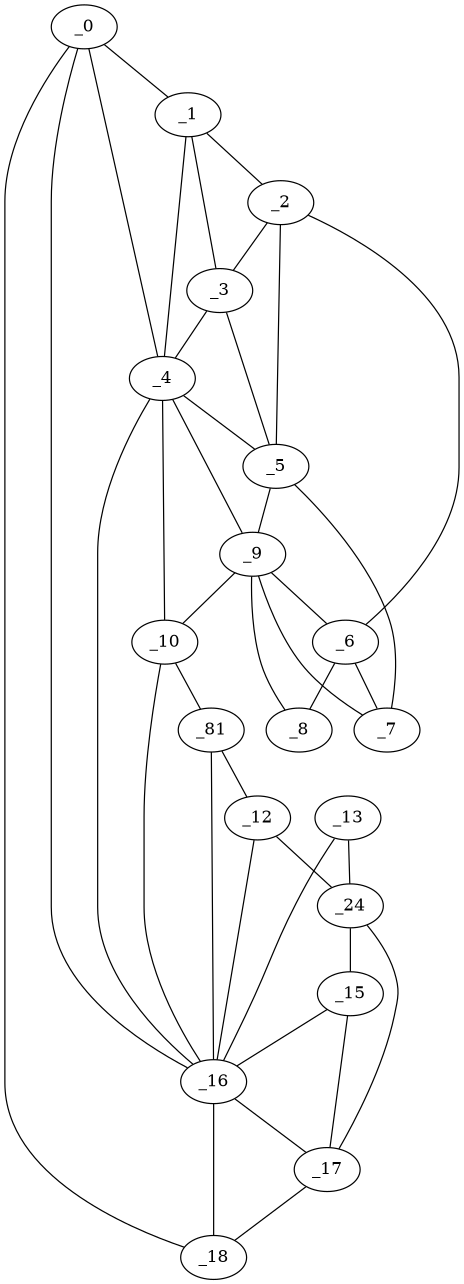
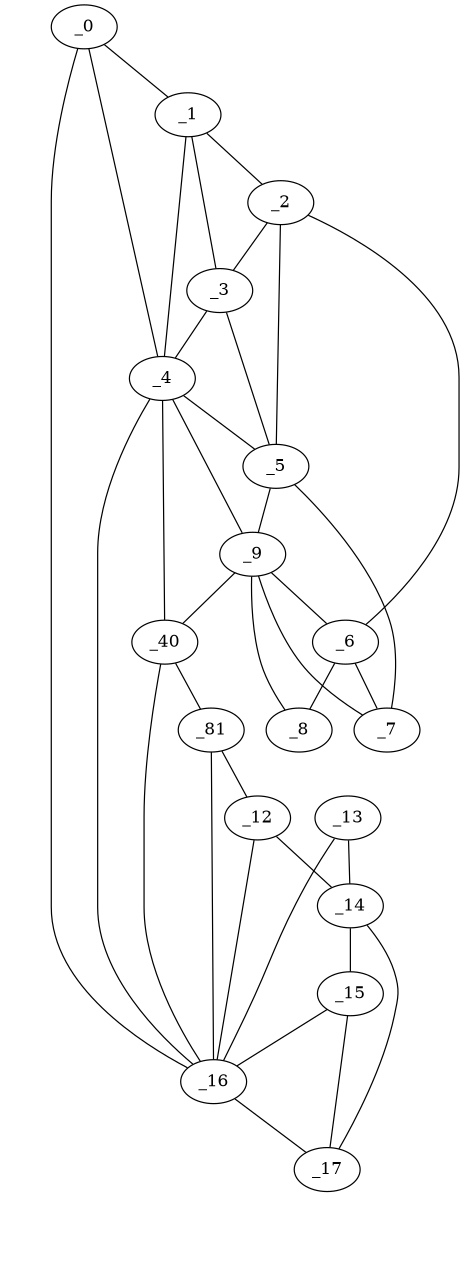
(165, 642) -> (165, 642)
(350, 906) -> (350, 906)
(214, 1257) -> none
